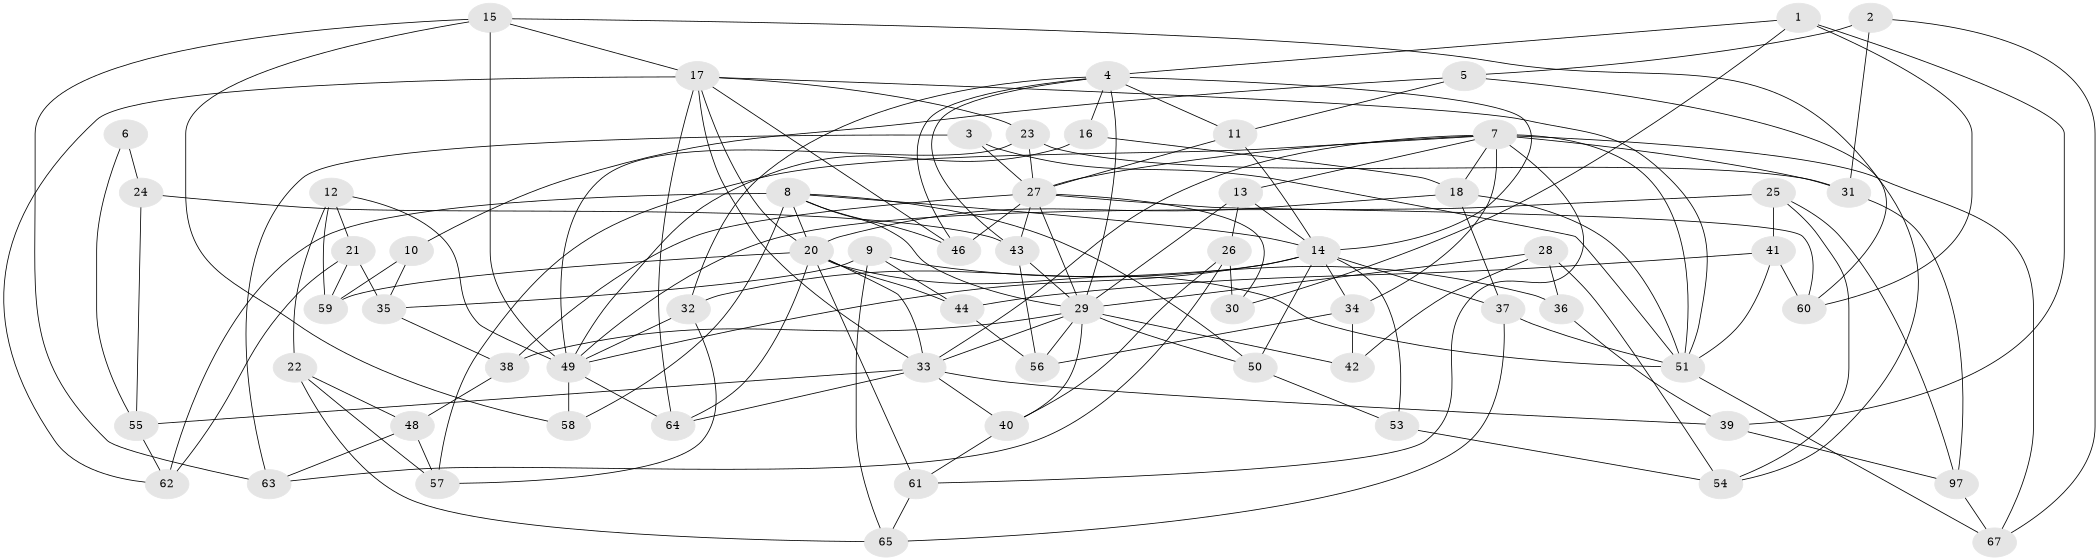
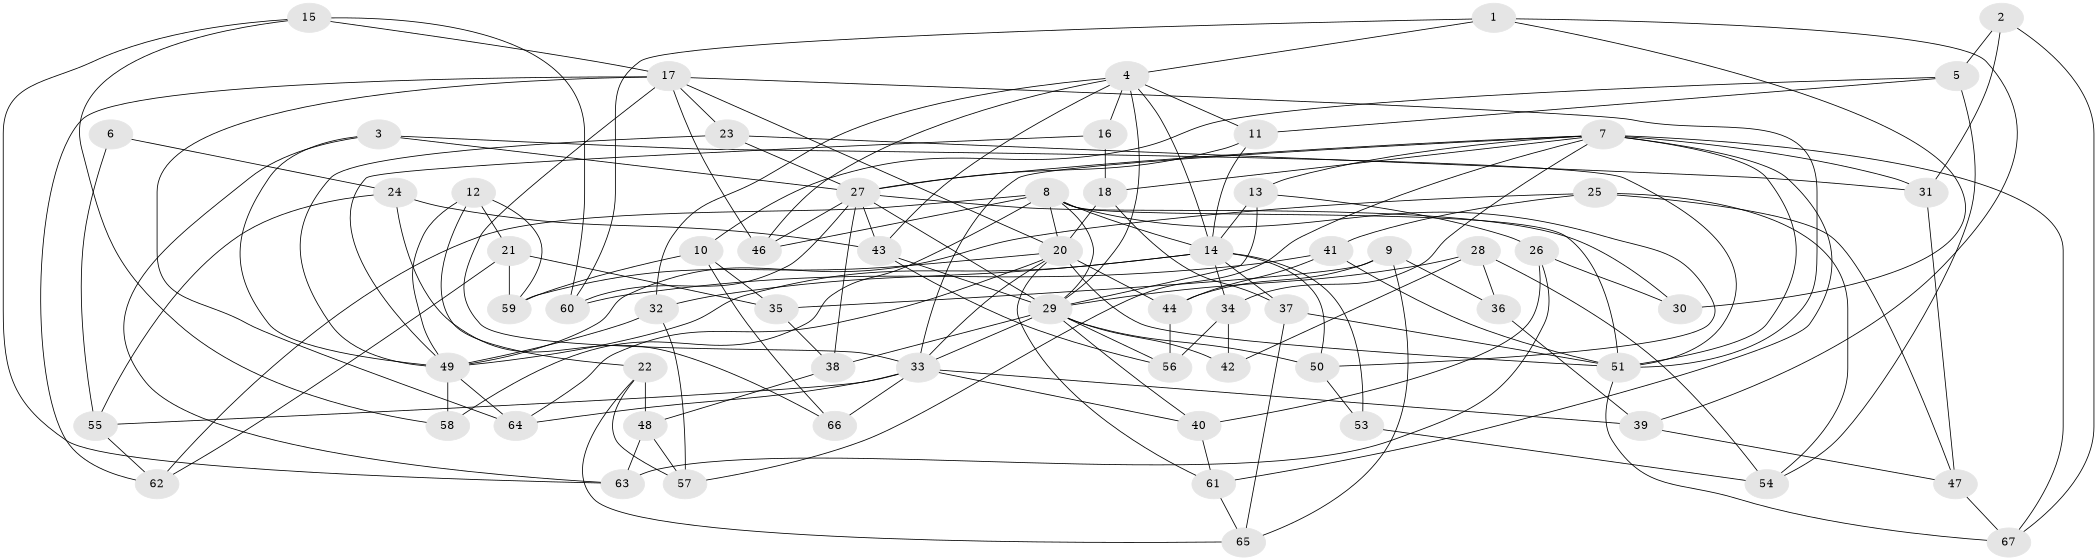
(490, 197) -> (245, 283)
(1606, 240) -> (1380, 216)
none -> (835, 426)
(1957, 484) -> (1955, 484)
